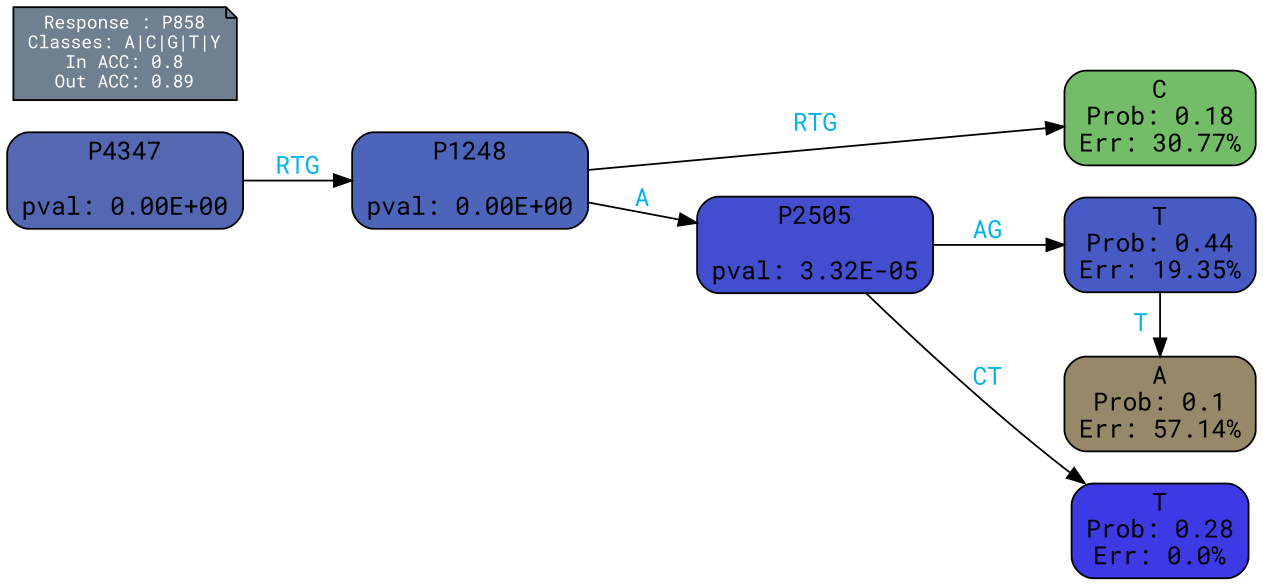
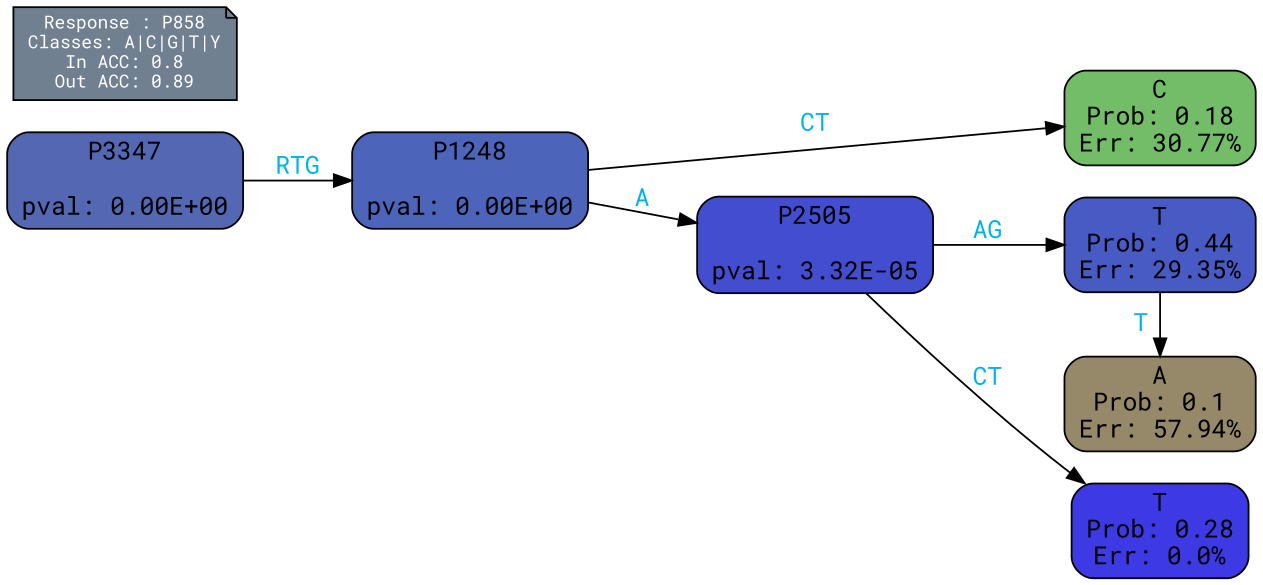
(815, 124) -> (815, 124)
(125, 181) -> (125, 181)
(1160, 245) -> (1160, 245)
(1160, 404) -> (1160, 404)
